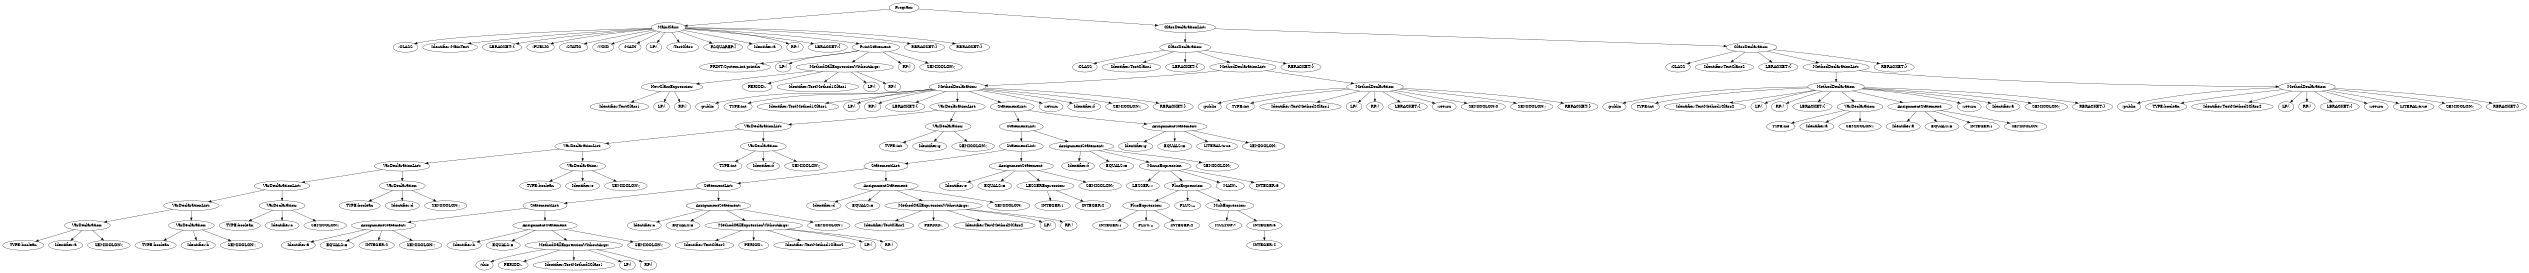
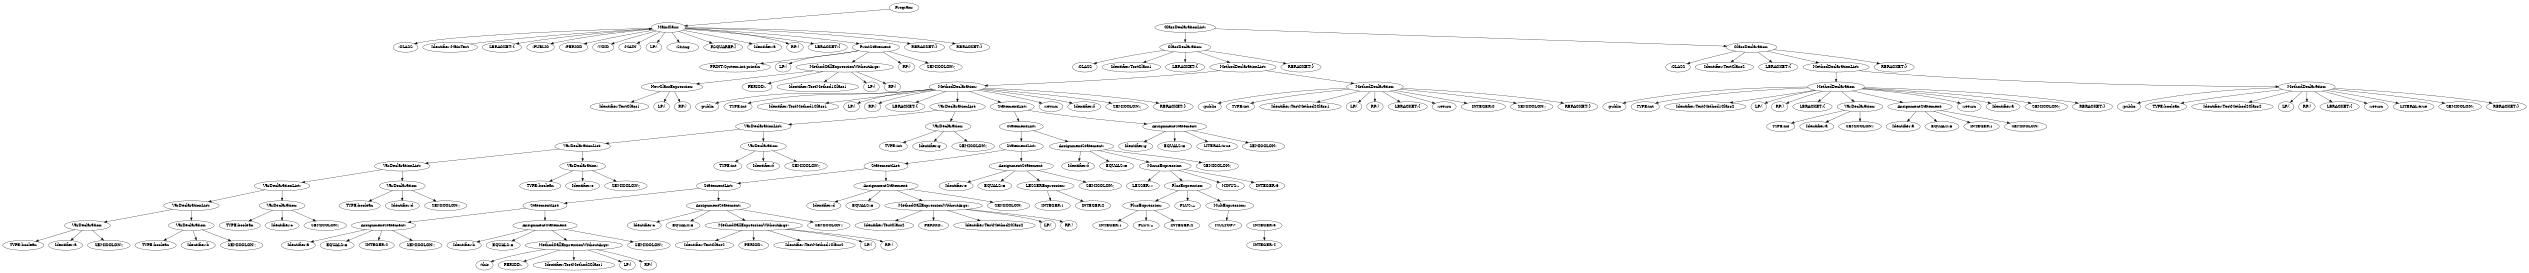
(1037, 17) -> none
(561, 34) -> (560, 35)
(574, 47) -> (574, 47)
(683, 47) -> (683, 47)
(1483, 107) -> (1483, 107)
(1230, 186) -> (1230, 186)
(1246, 215) -> none
